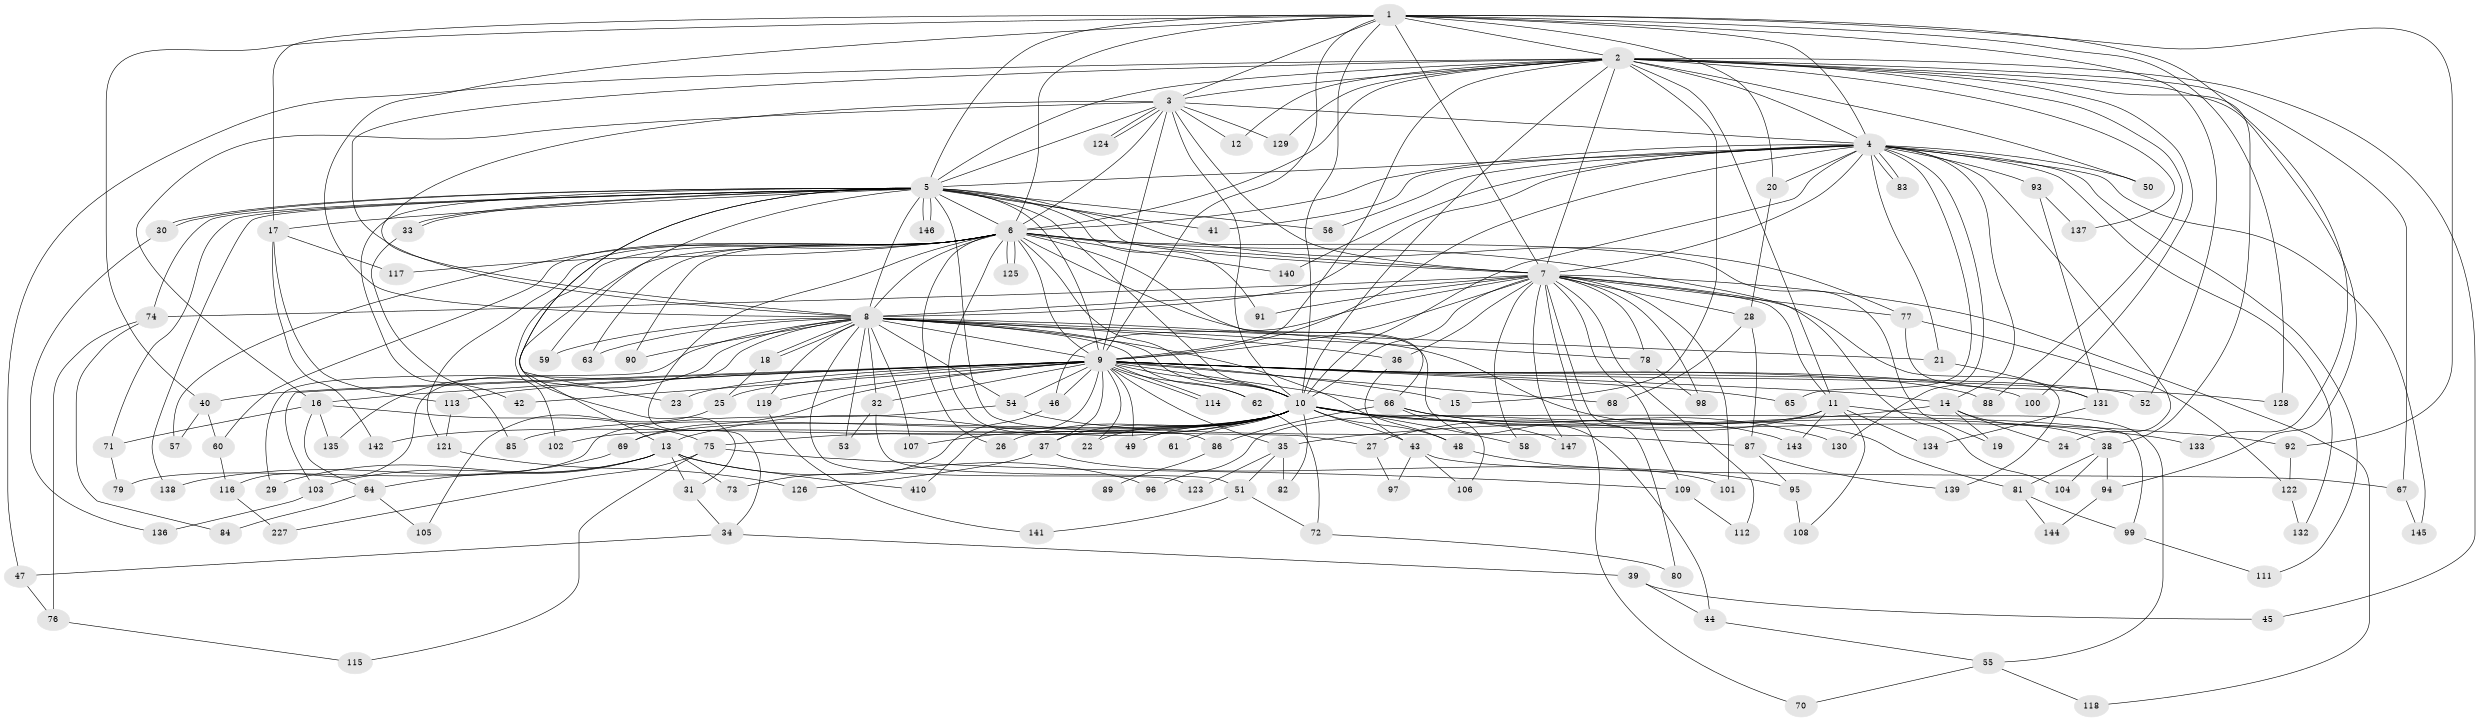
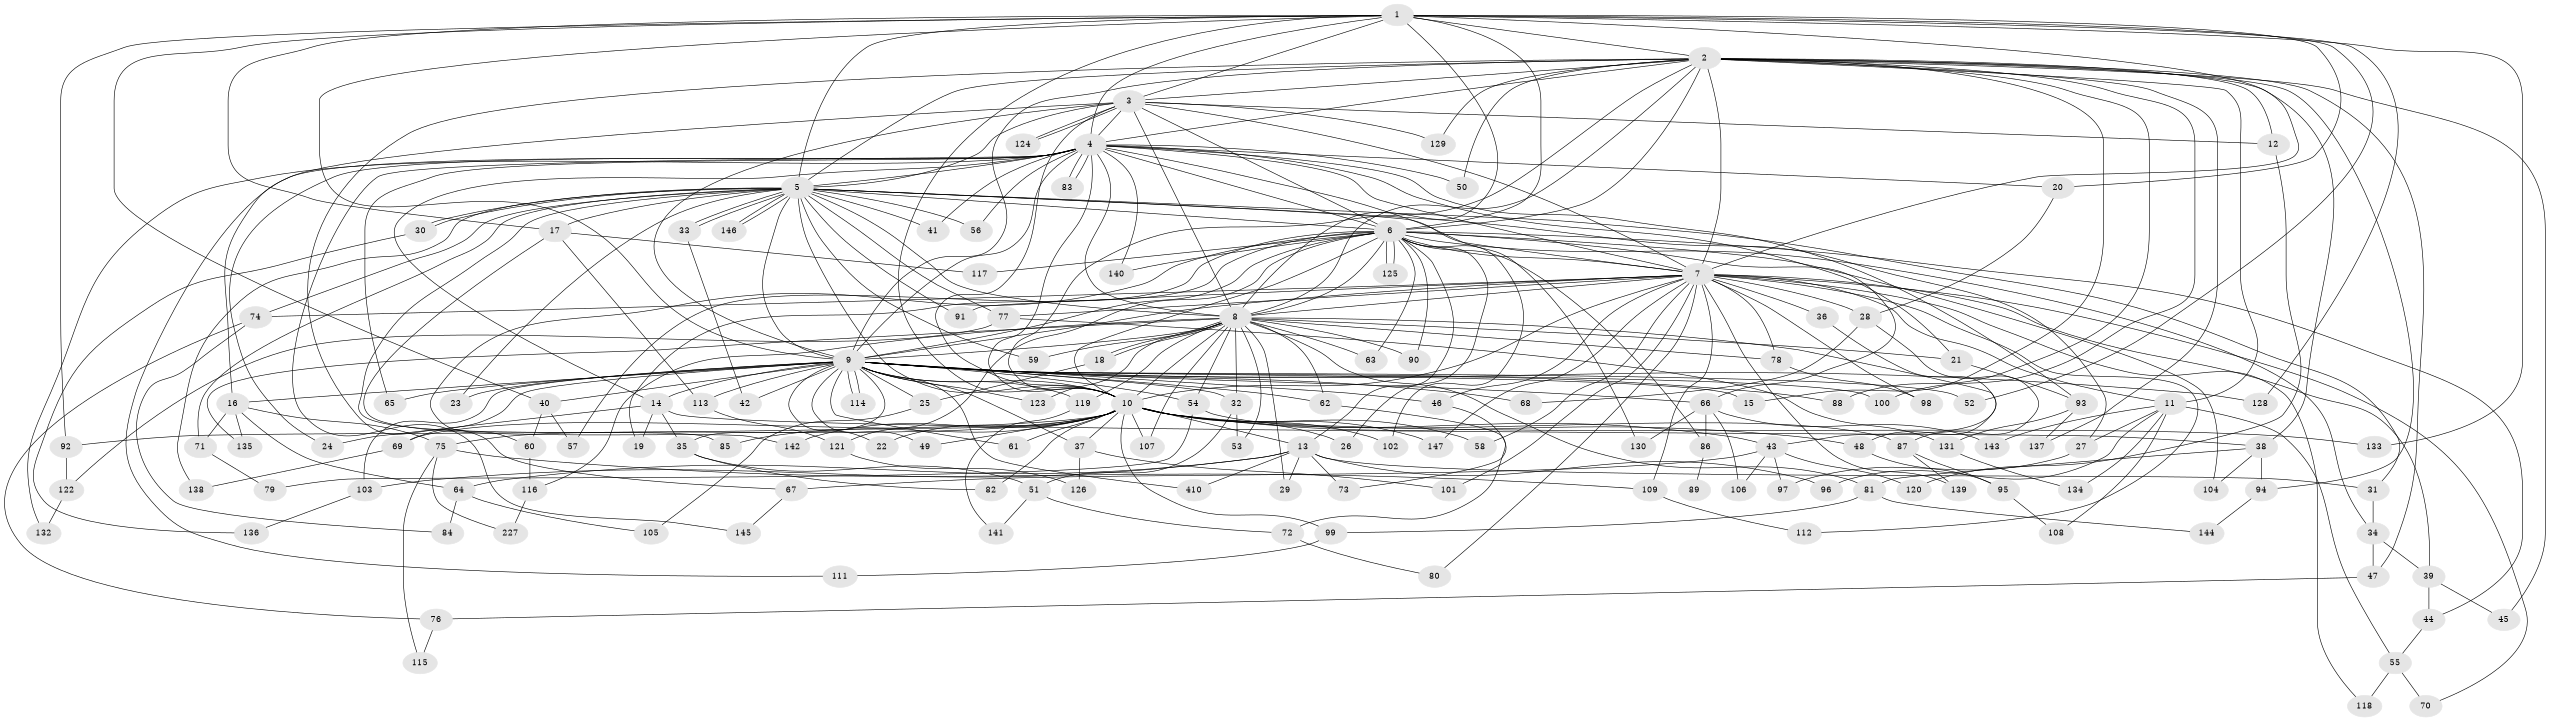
(1208, 339) -> none
none -> (2107, 345)
(1995, 372) -> (2042, 388)
none -> (841, 416)
(1243, 467) -> (942, 385)
none -> (1914, 490)
